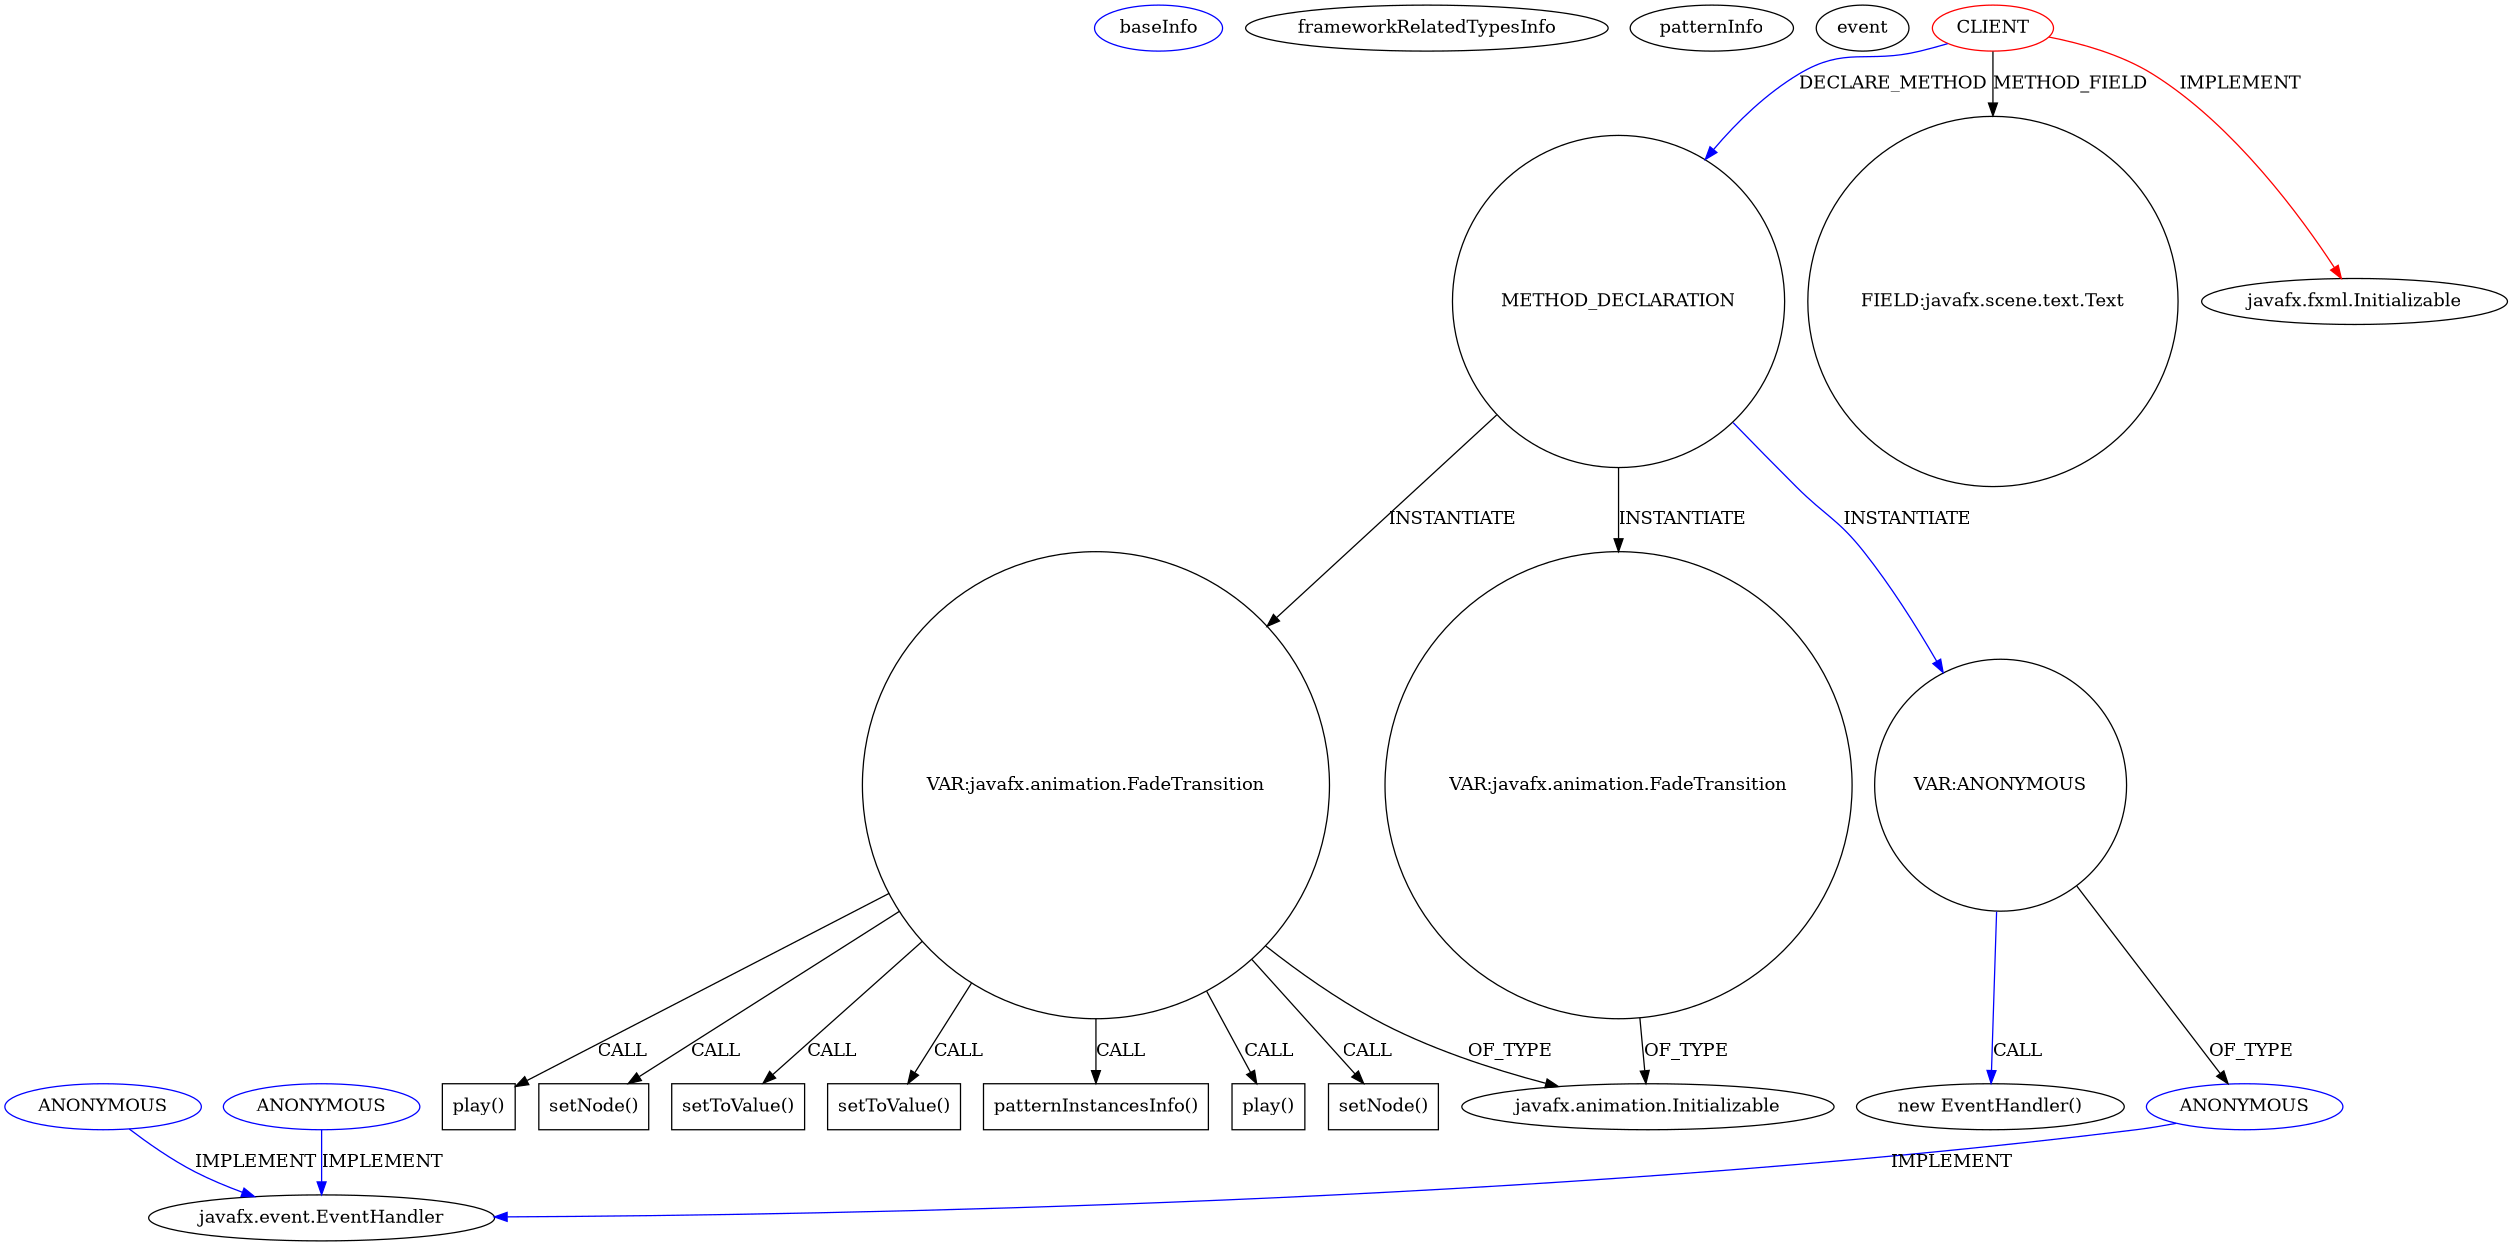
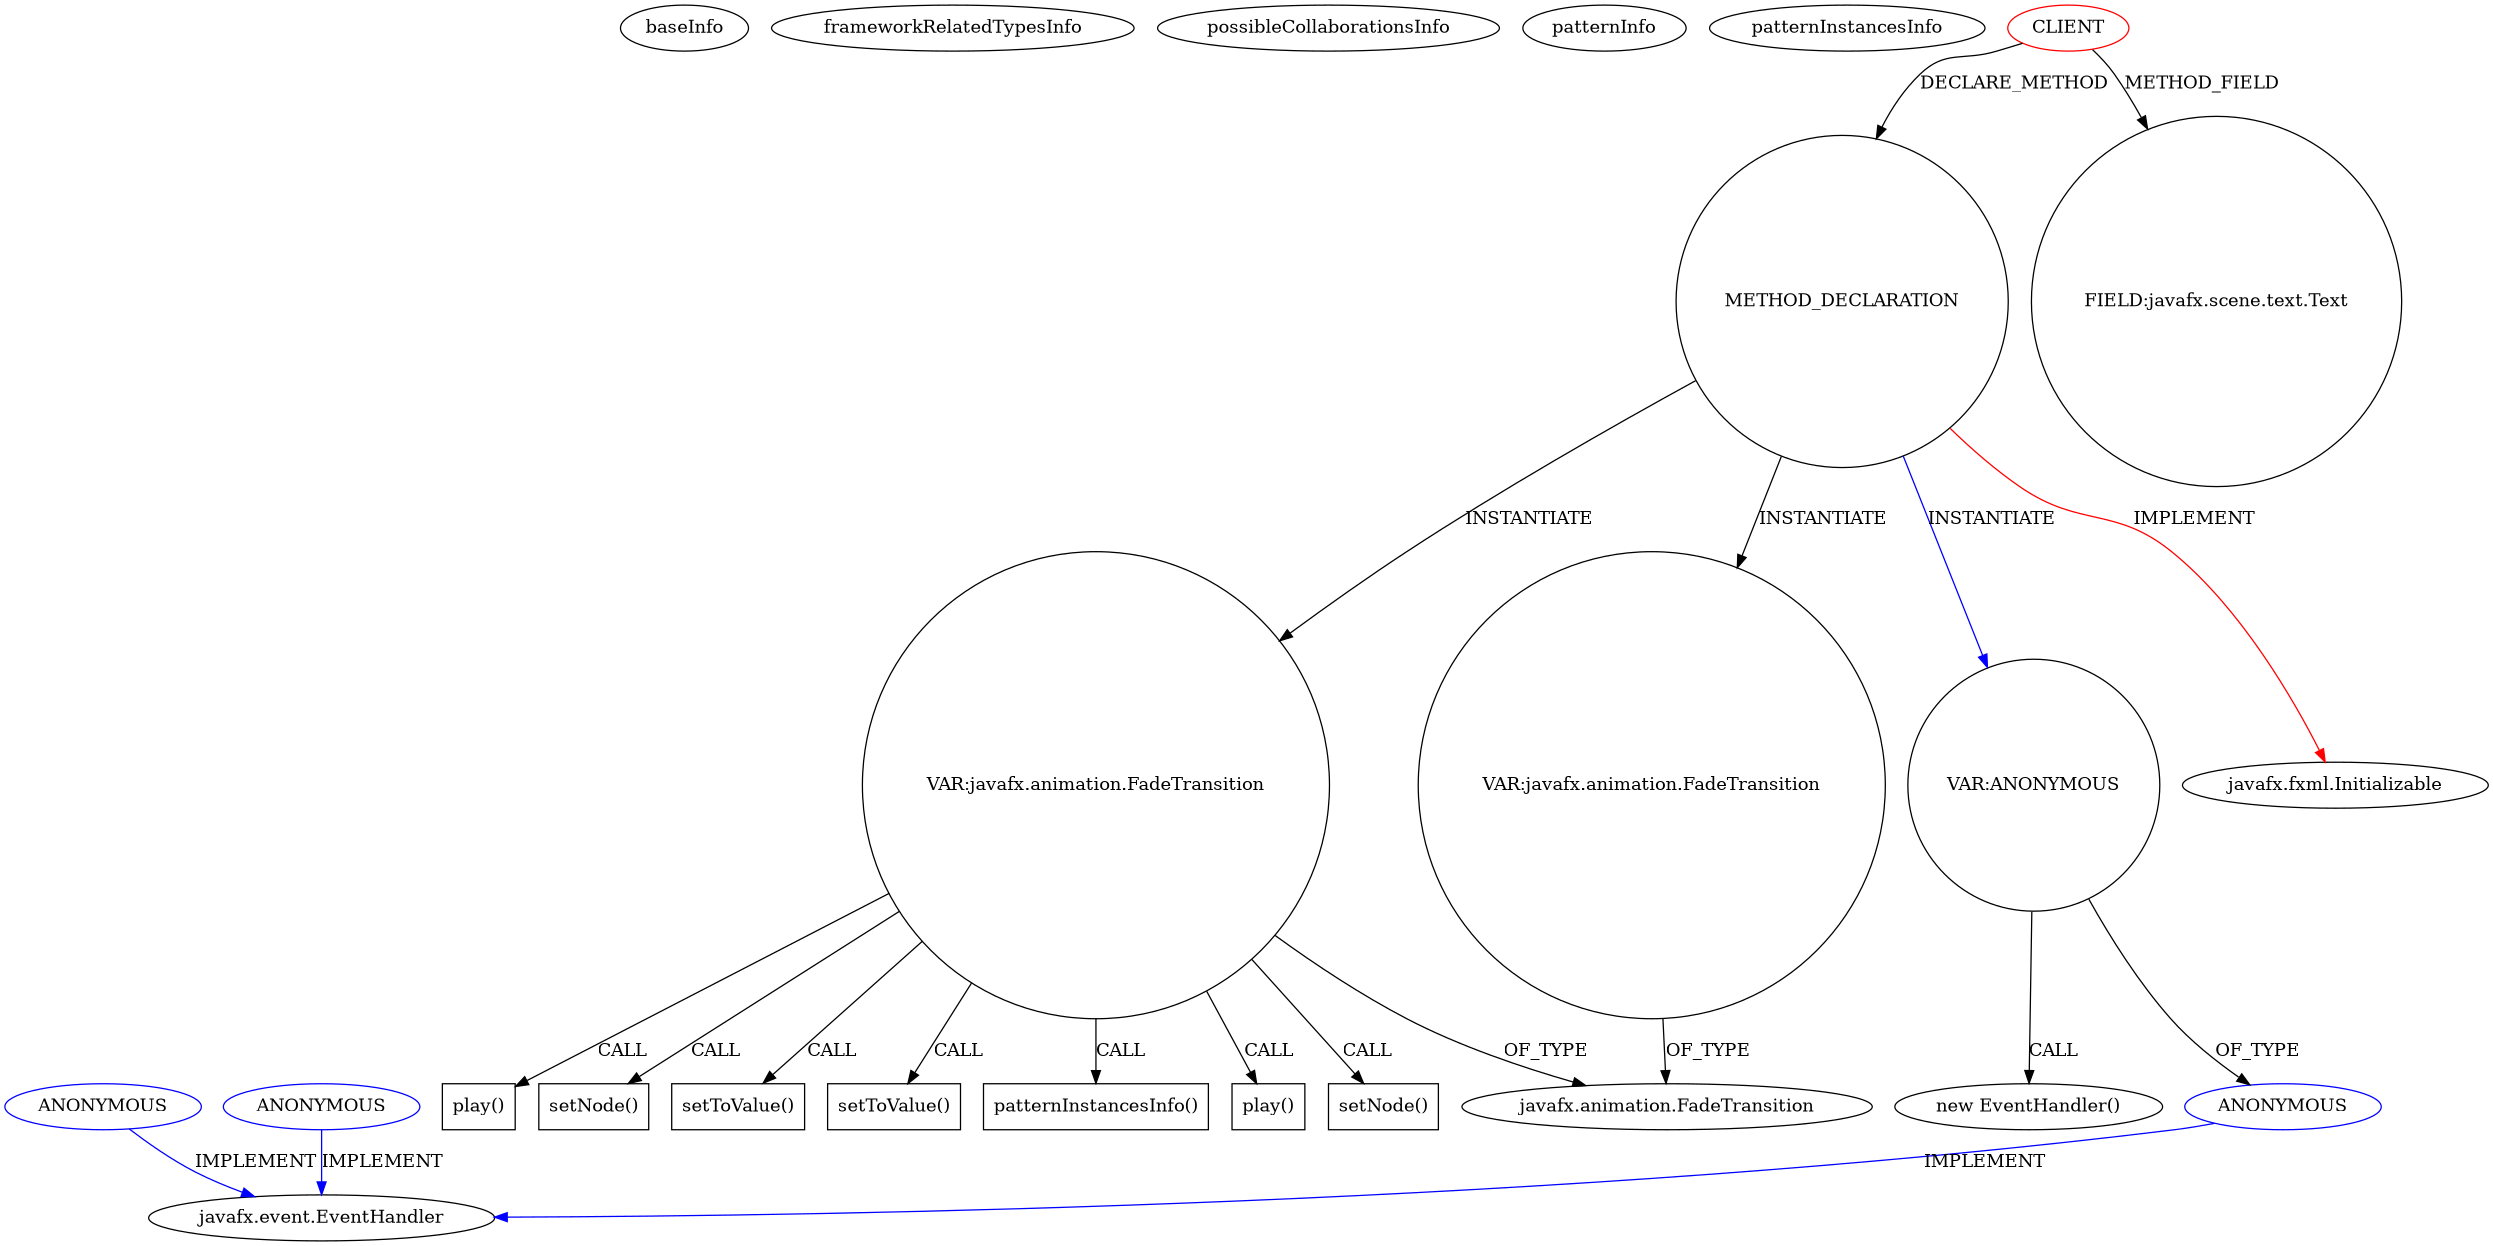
(1159, 28) -> (684, 28)
none -> (1329, 28)
(1863, 28) -> (1847, 28)
(1816, 65) -> (1938, 62)
(2214, 122) -> (2168, 549)
(1994, 991) -> (2031, 991)
(1648, 1107) -> (1667, 1107)
